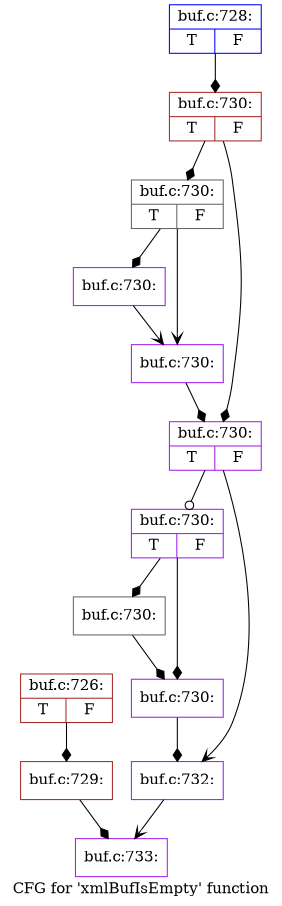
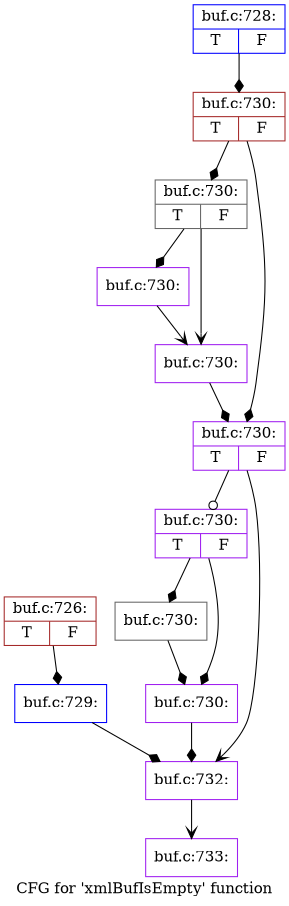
(66, 781) -> (61, 704)
(90, 814) -> (120, 739)
